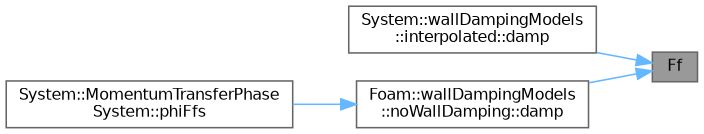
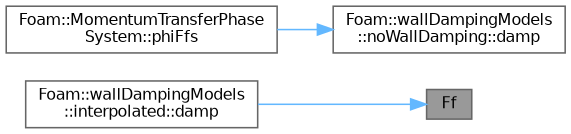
(473, 30) -> (142, 104)
(613, 78) -> none
(149, 104) -> (142, 30)
